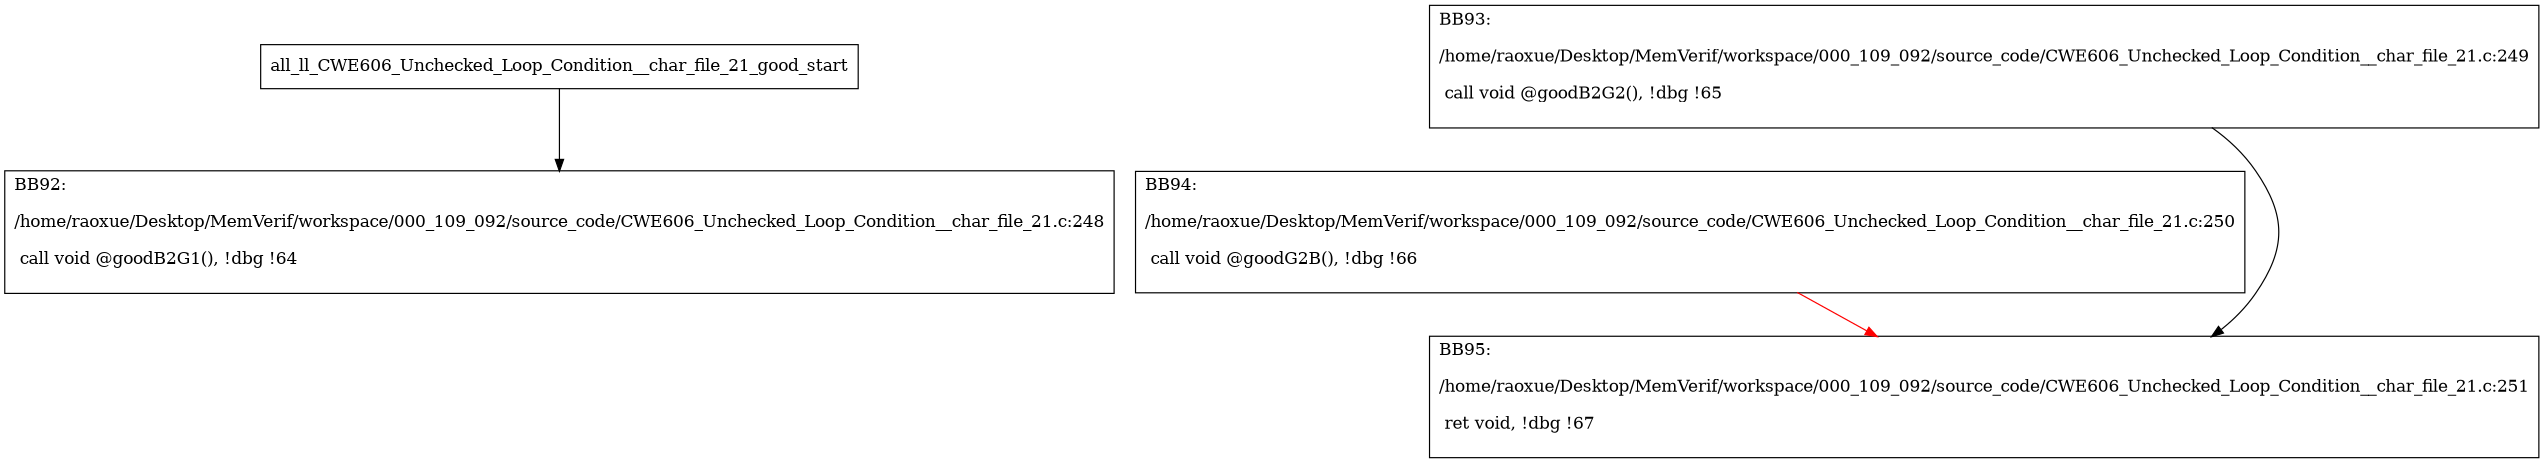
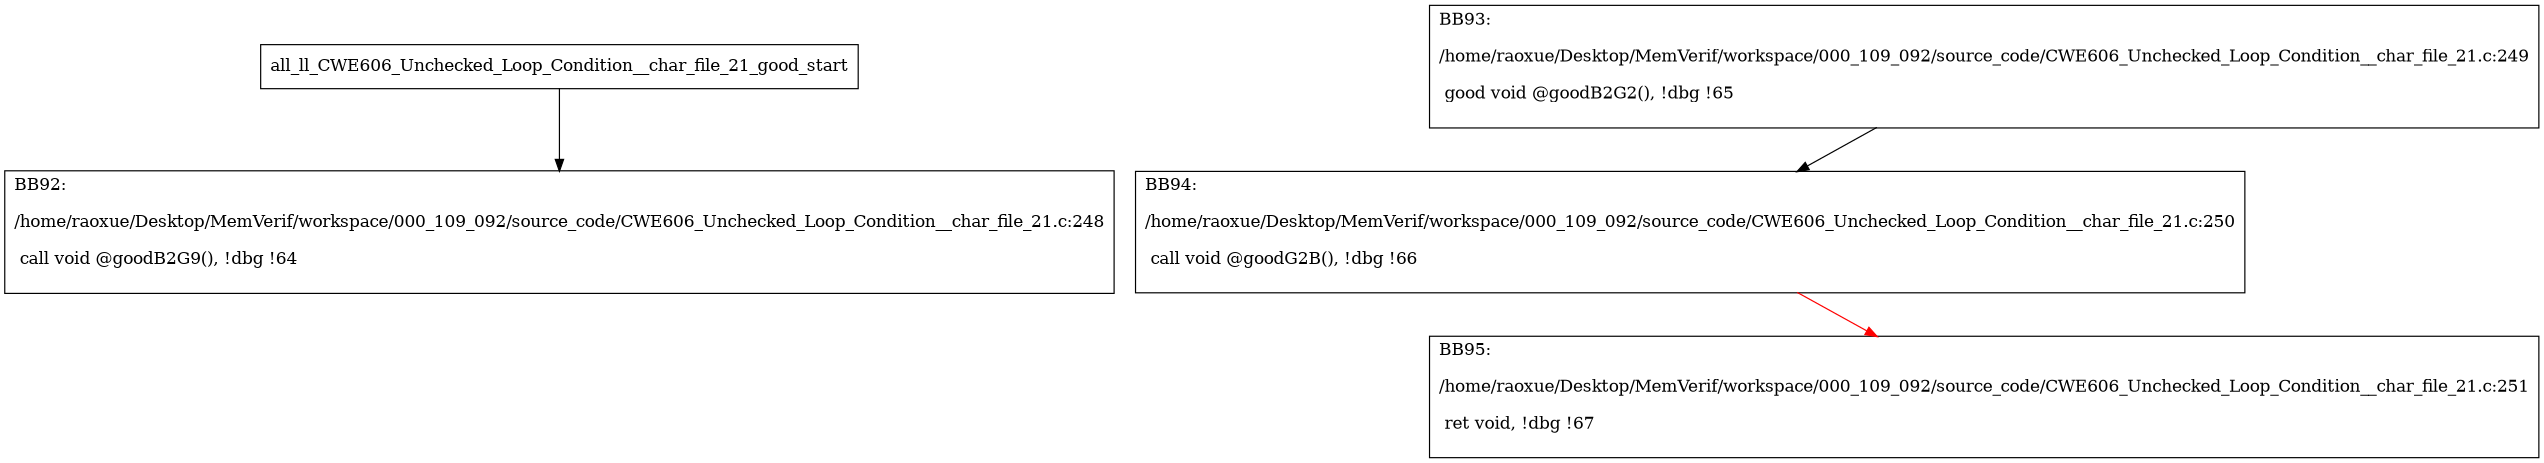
(1581, 93) -> (1587, 93)
(2278, 226) -> (1842, 147)
(156, 259) -> (156, 259)
